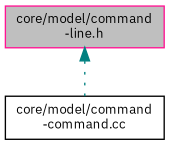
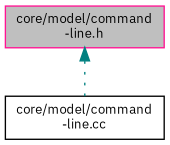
(85, 118) -> (85, 118)
